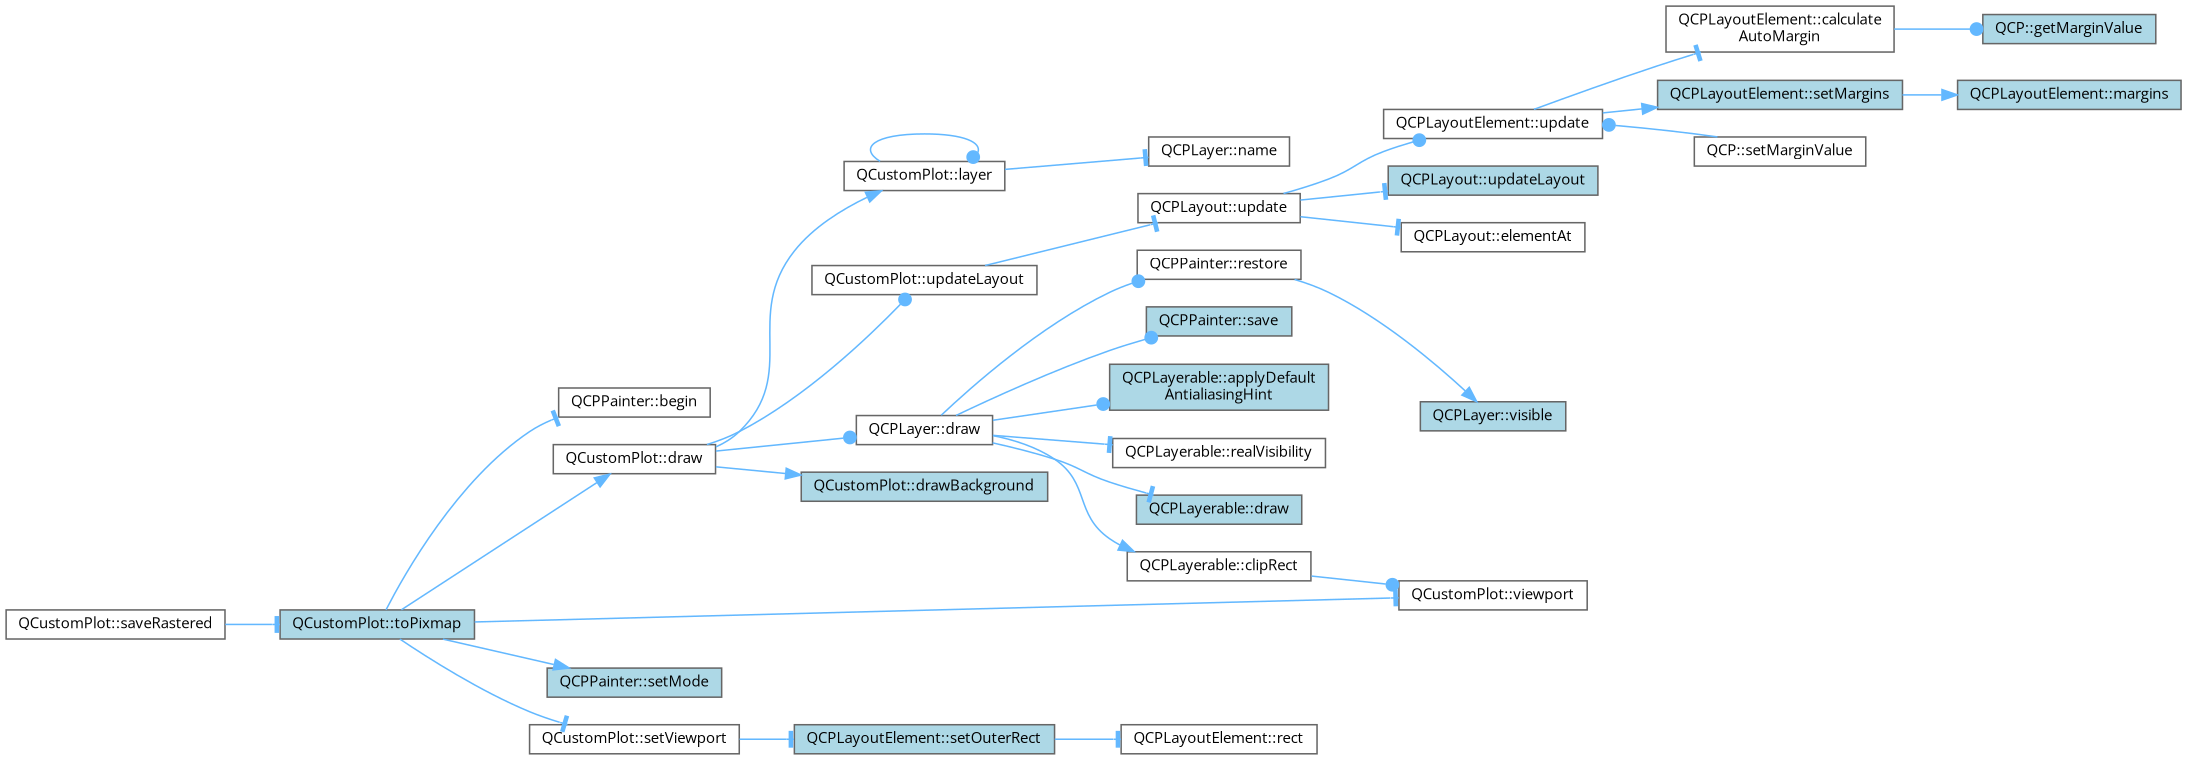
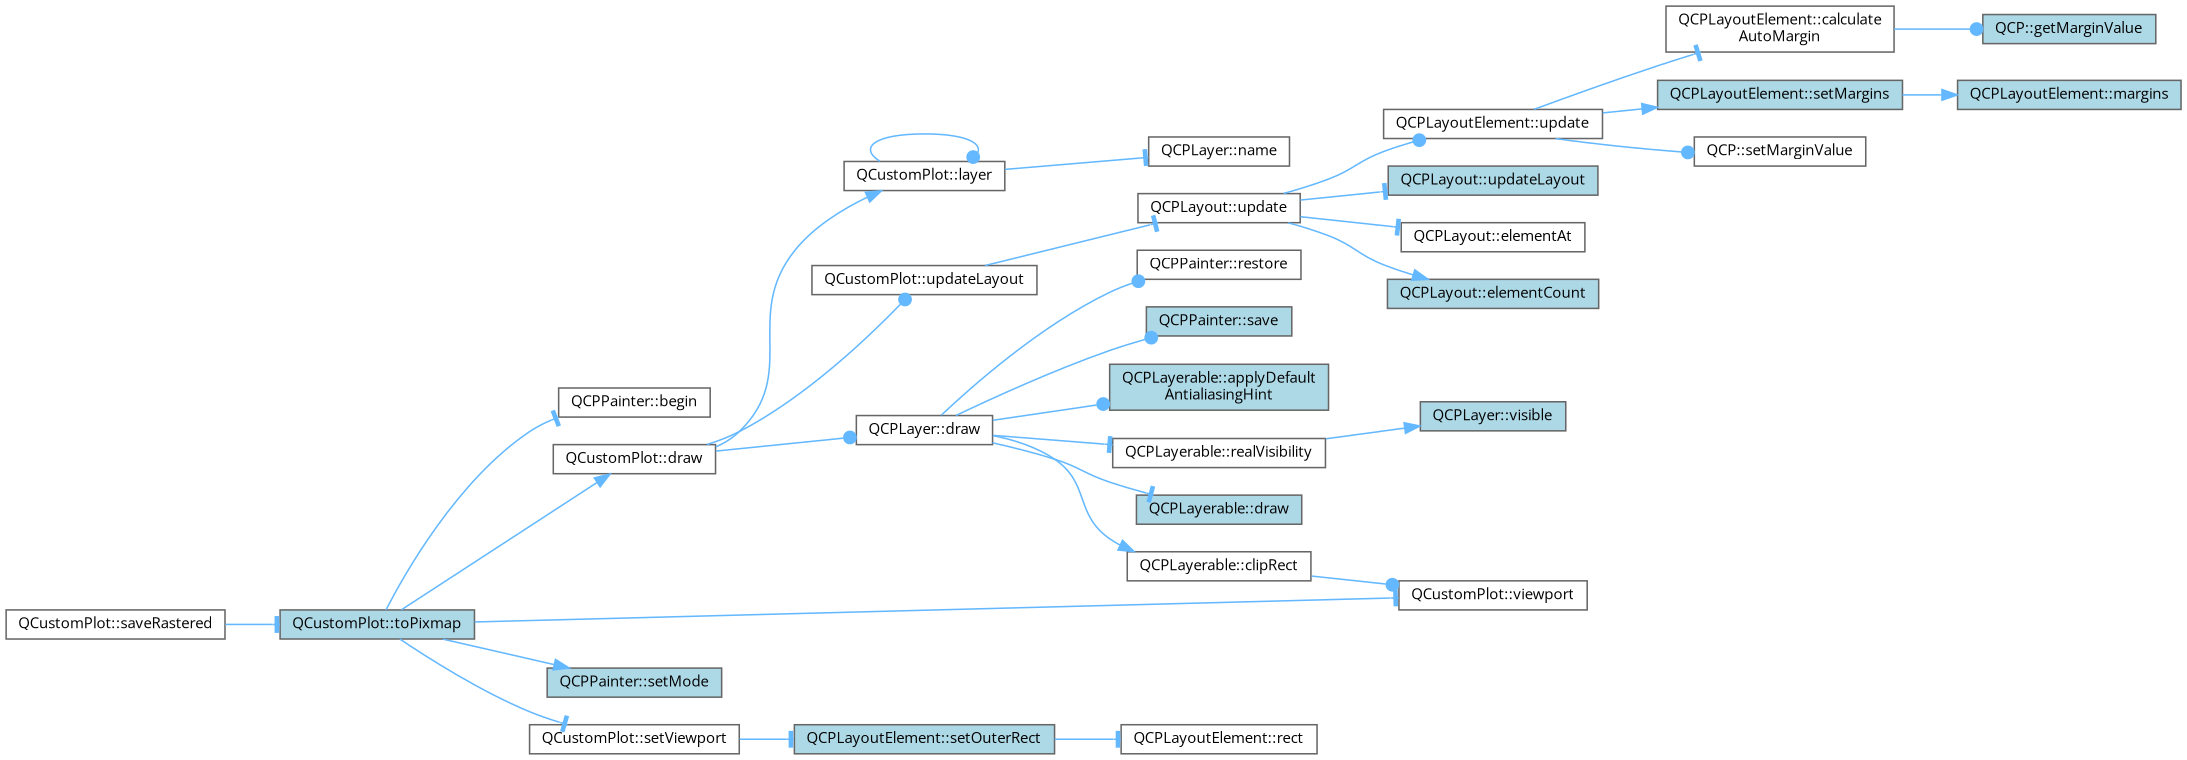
(1666, 131) -> (1618, 146)
none -> (1493, 294)
(1386, 326) -> (1365, 433)
(924, 487) -> none
